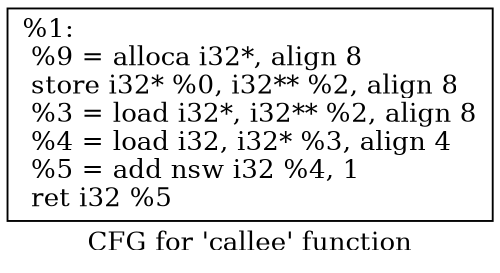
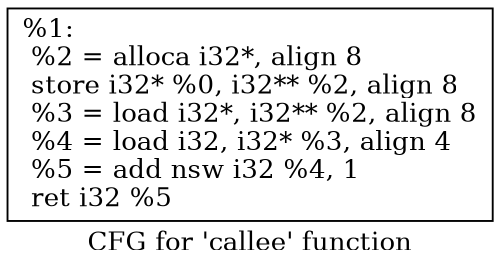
(193, 57) -> (193, 57)
